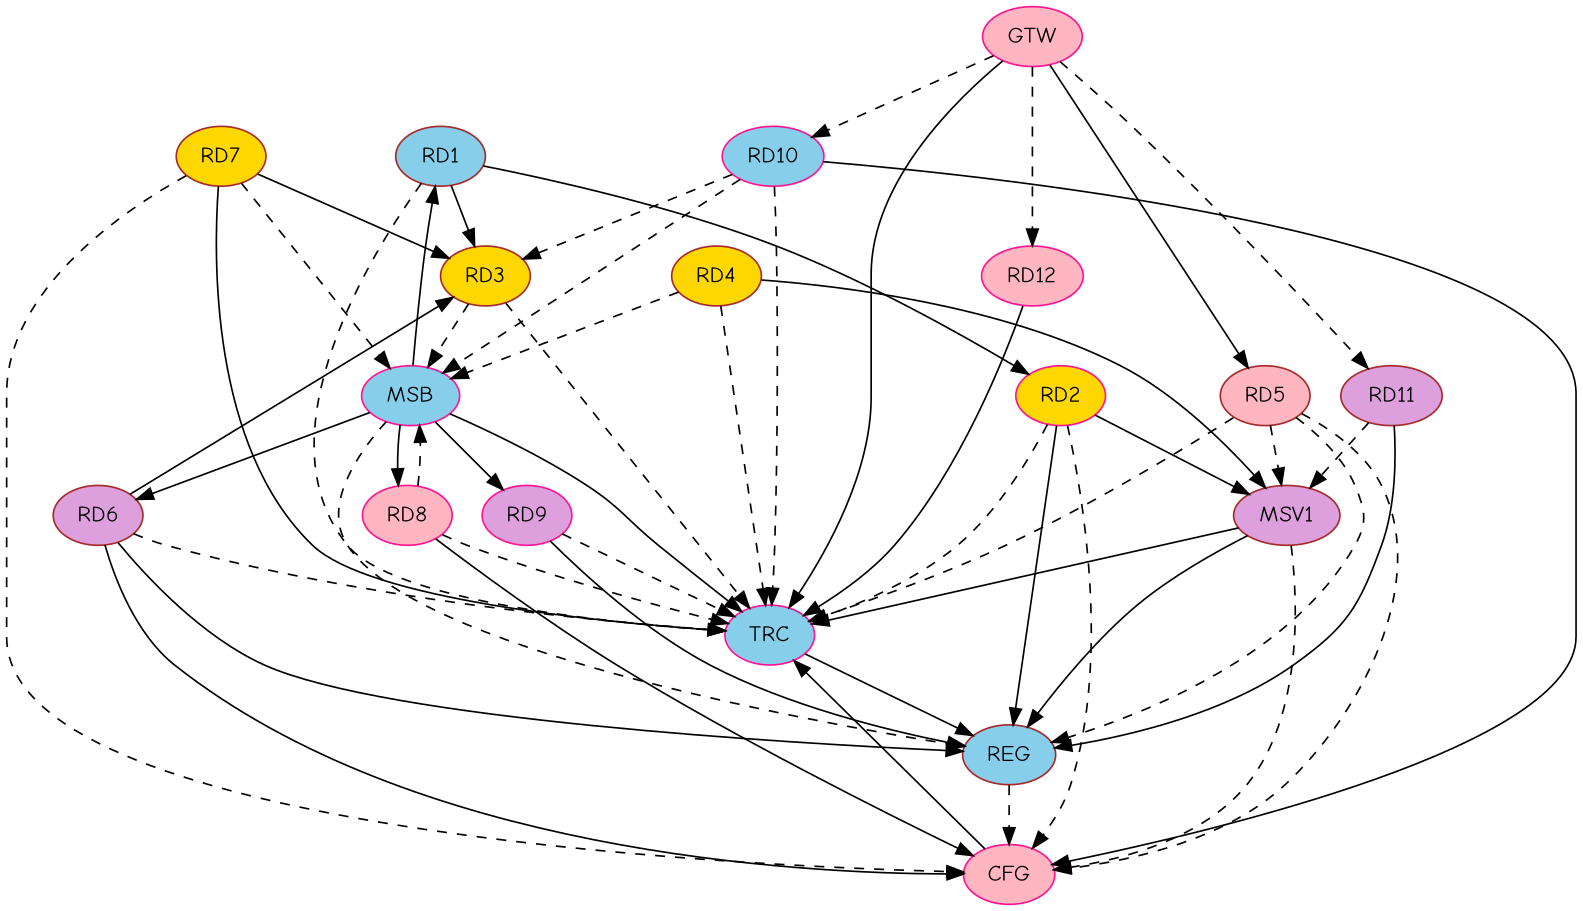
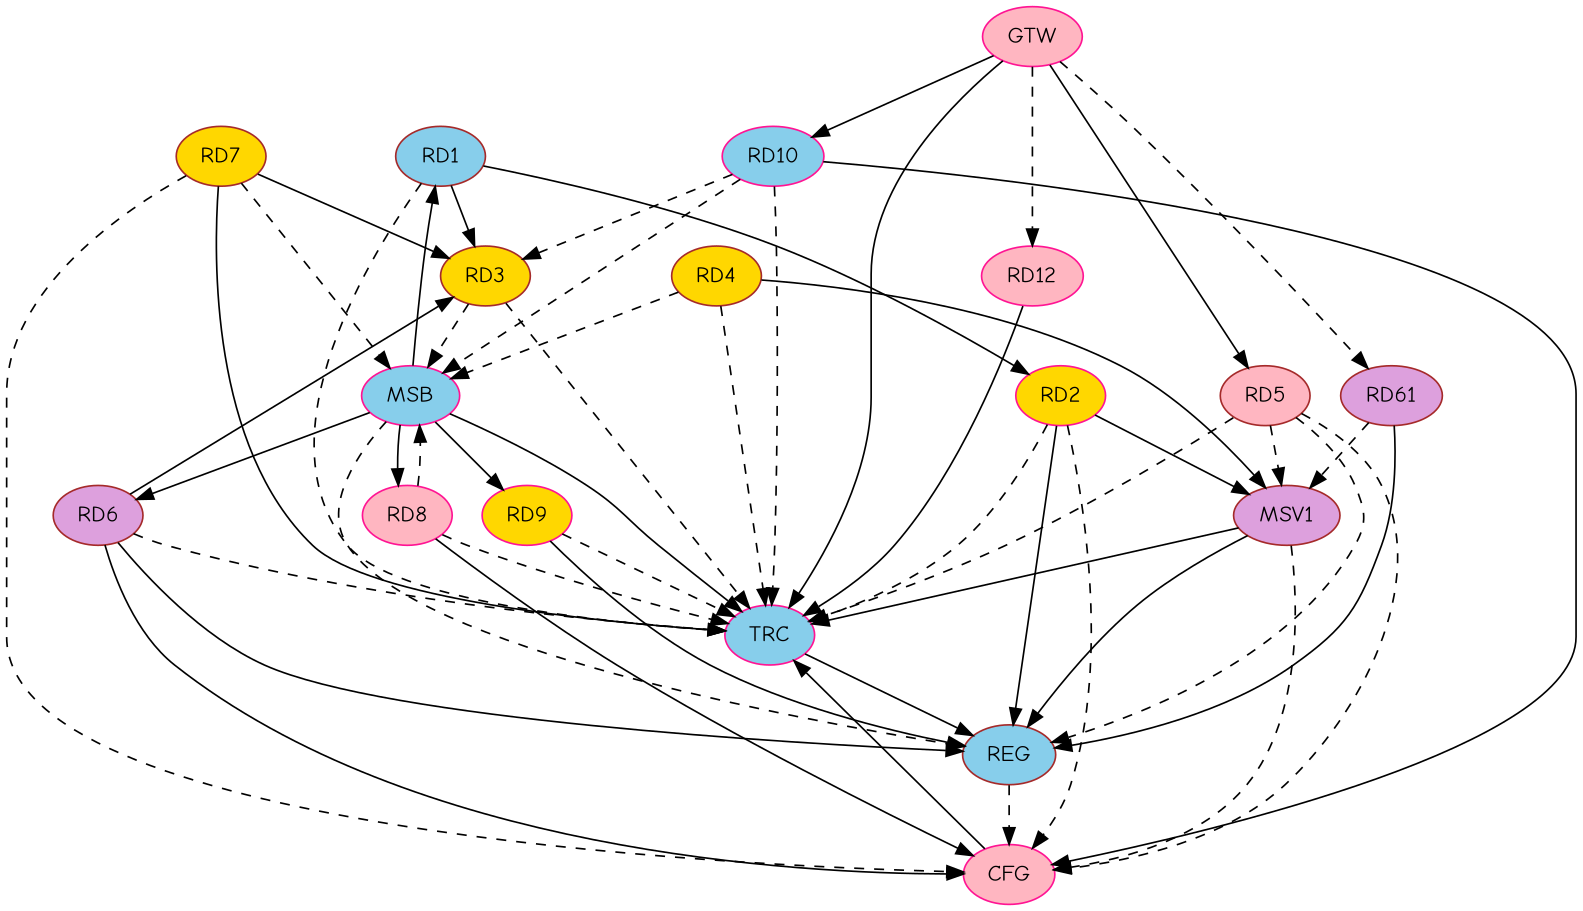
(911, 93) -> (911, 93)
(1392, 396) -> (1392, 396)
(527, 515) -> (527, 515)
